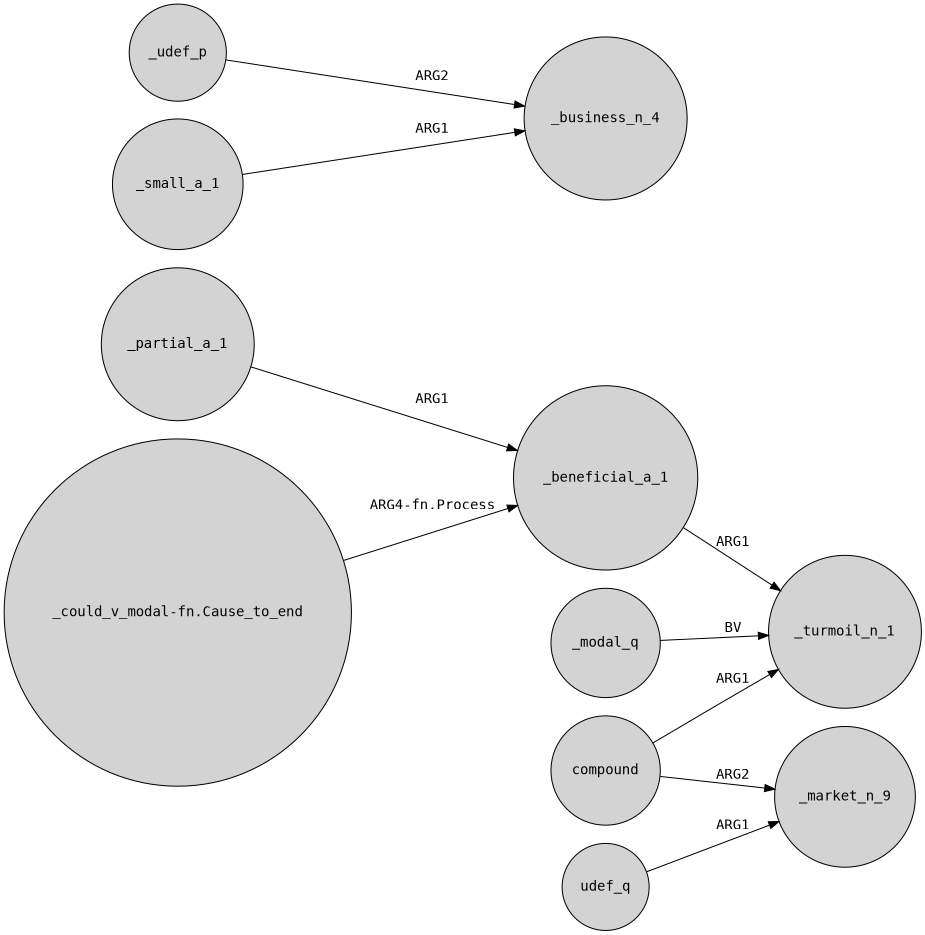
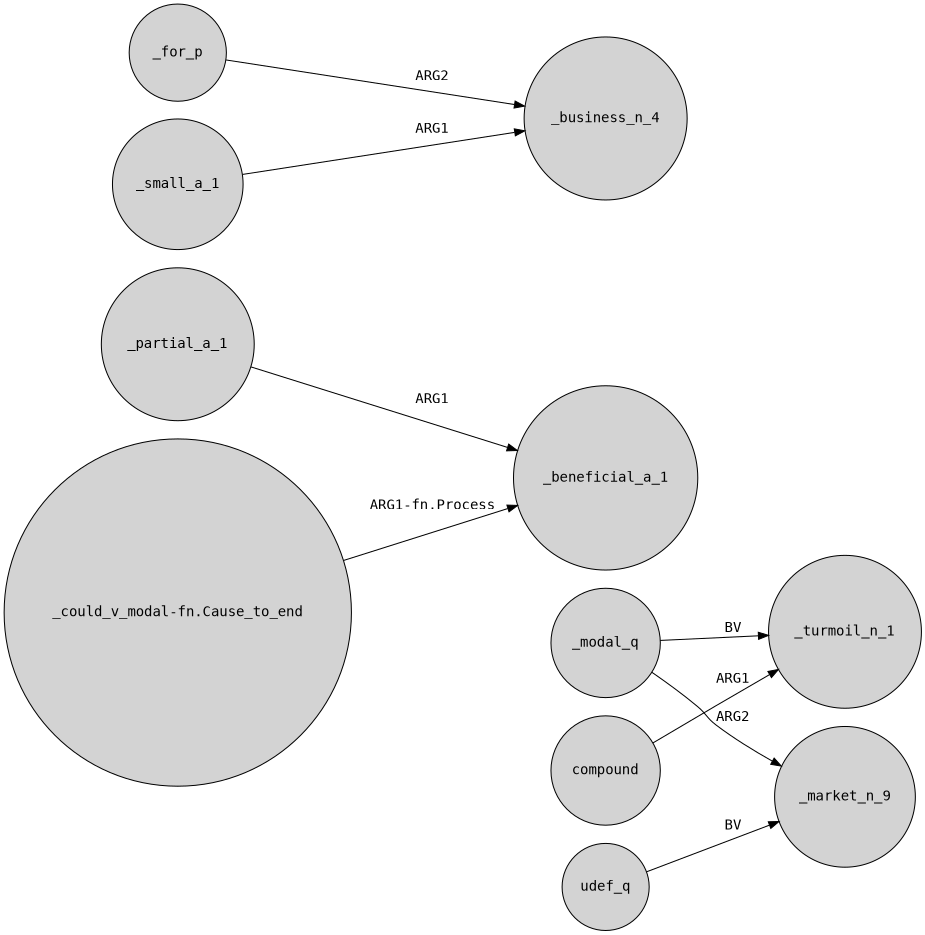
(178, 53) -> (178, 53)
(433, 506) -> (433, 506)
(728, 556) -> none
(712, 782) -> (710, 720)
(733, 826) -> (733, 826)
